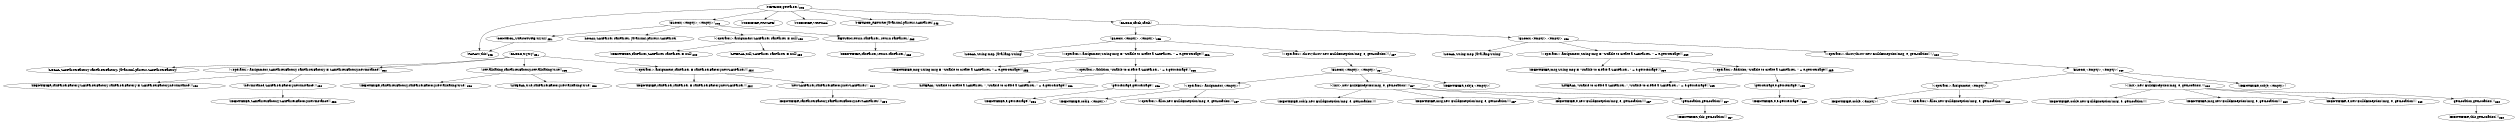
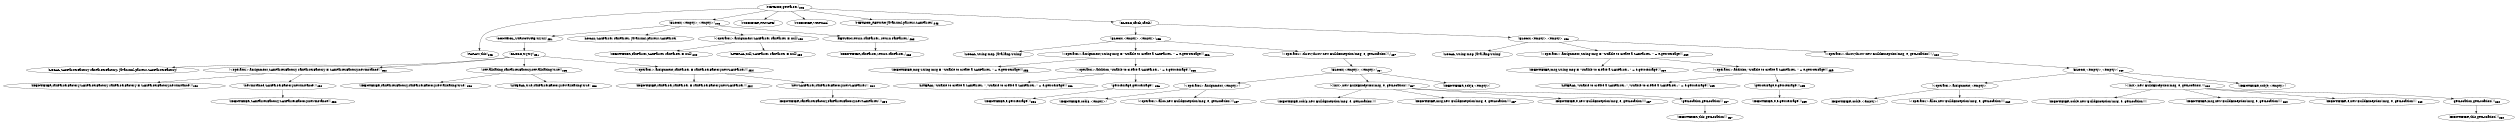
(503, 46) -> (524, 46)
